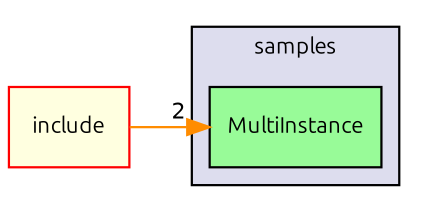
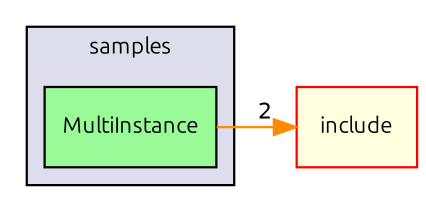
(158, 127) -> (248, 127)
